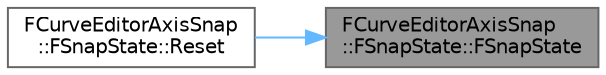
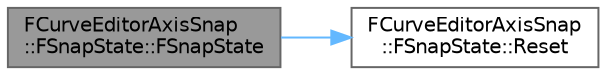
(280, 38) -> (306, 38)
